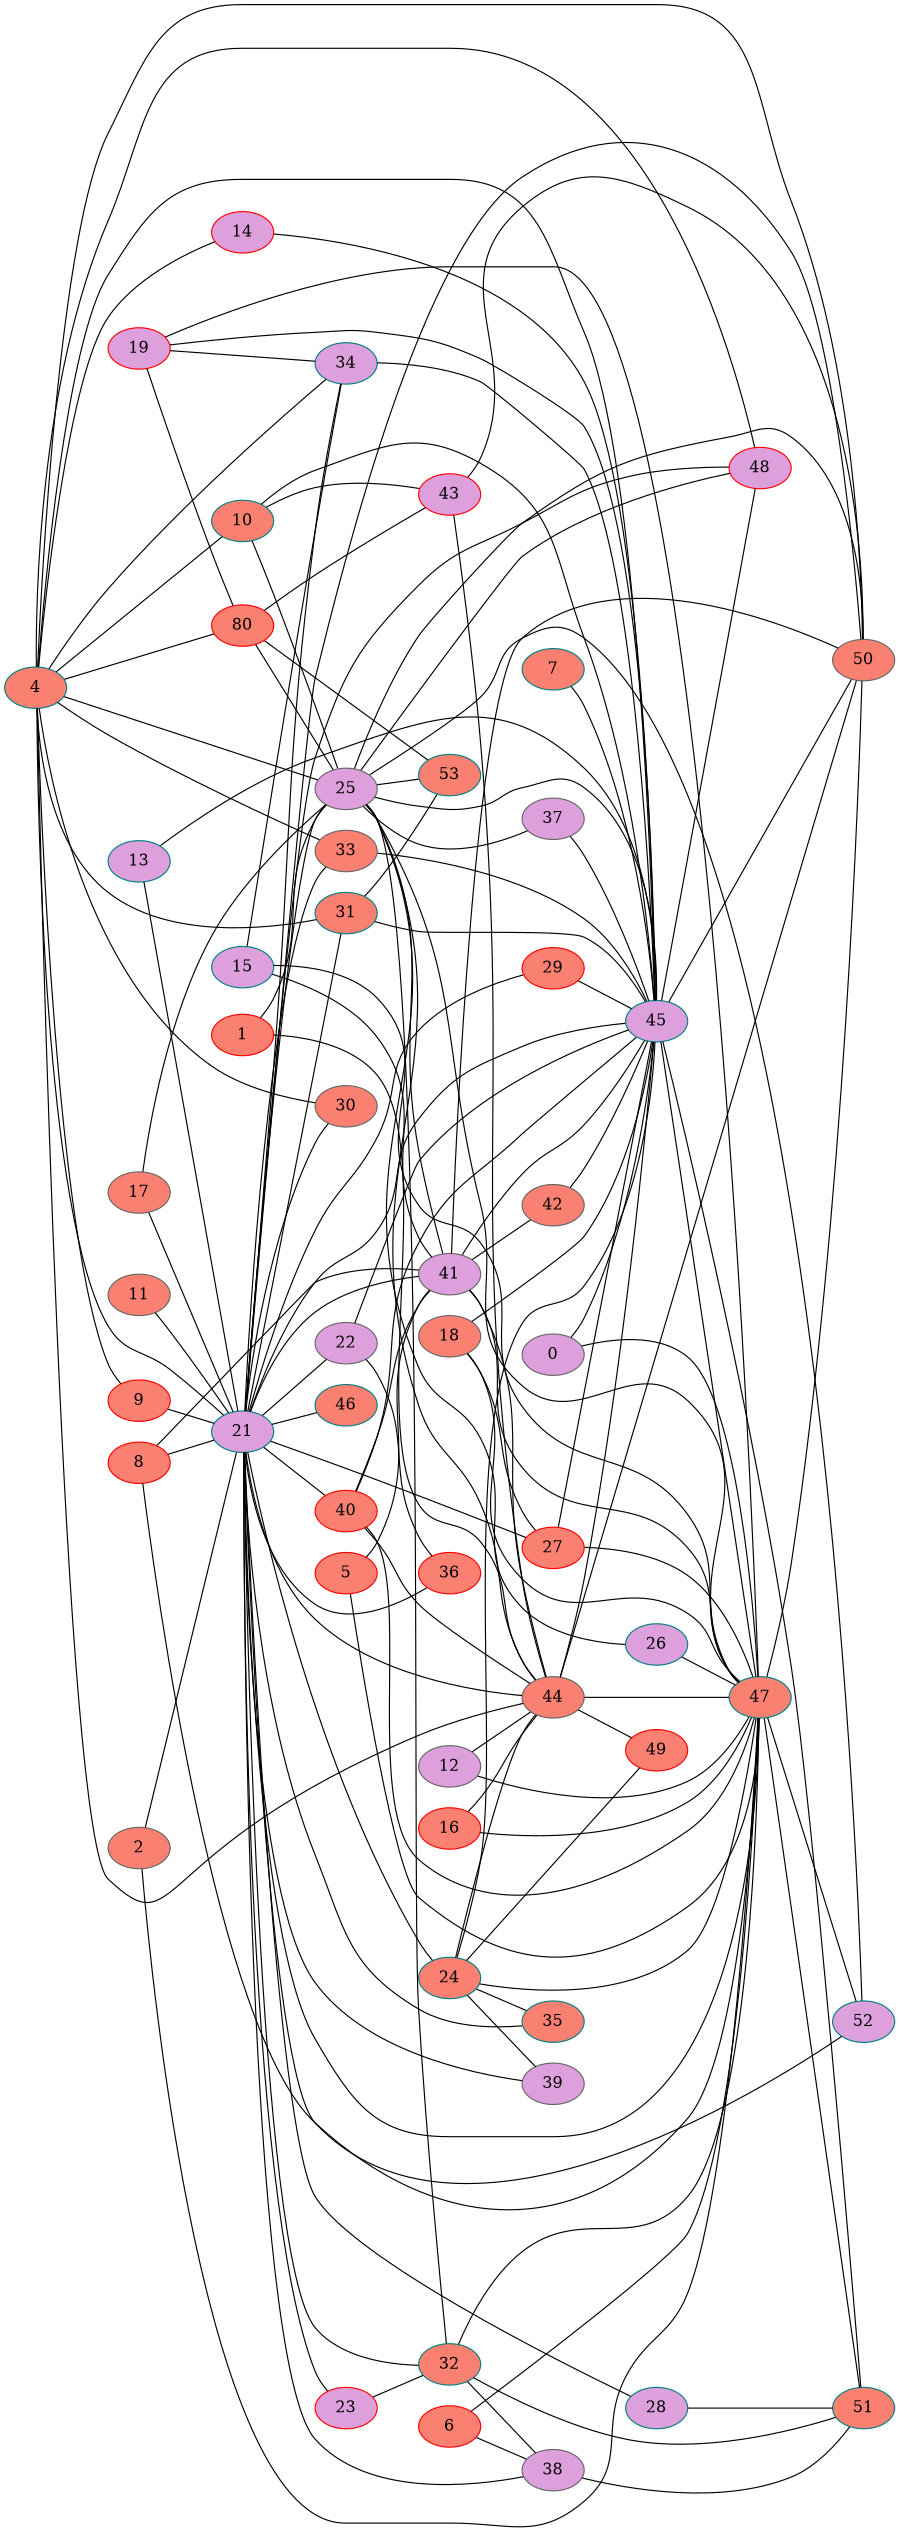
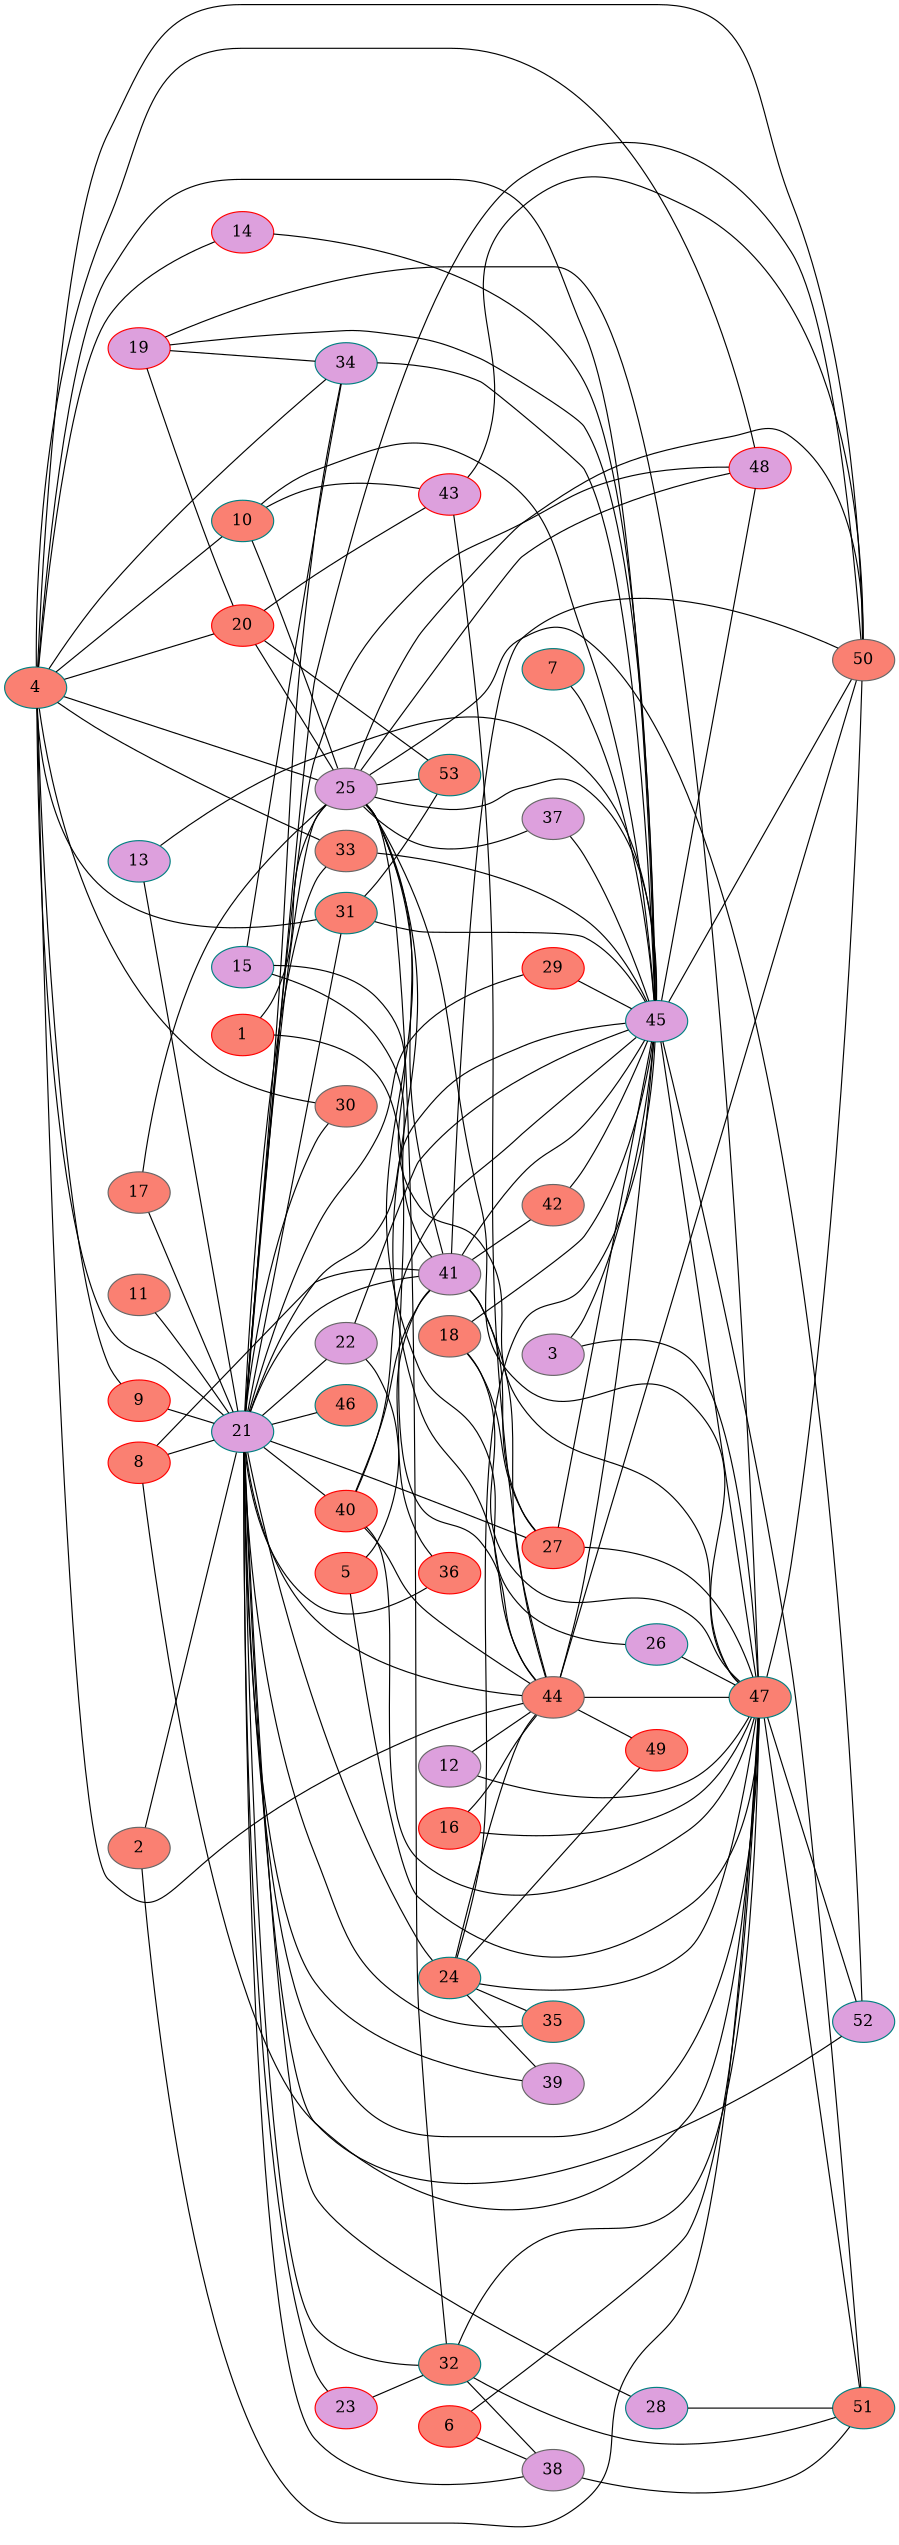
(243, 626) -> (243, 626)
(553, 1355) -> (553, 1355)
(583, 1505) -> (503, 1410)
